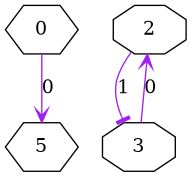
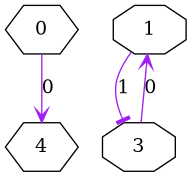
(150, 30) -> (150, 30)
(42, 147) -> (42, 147)
